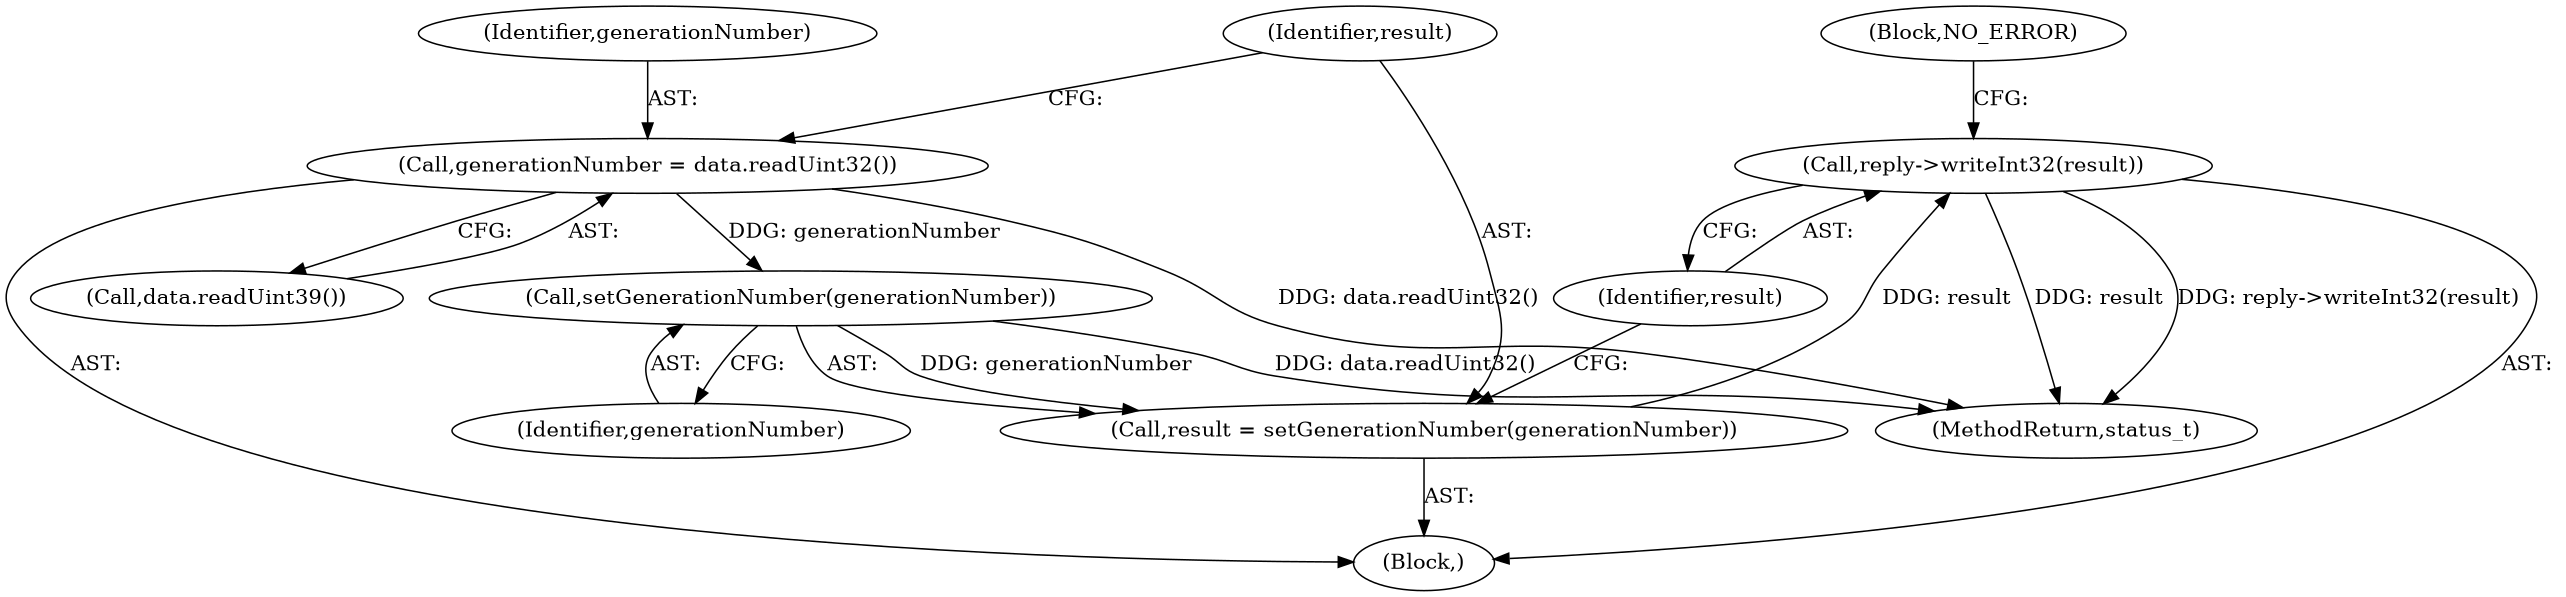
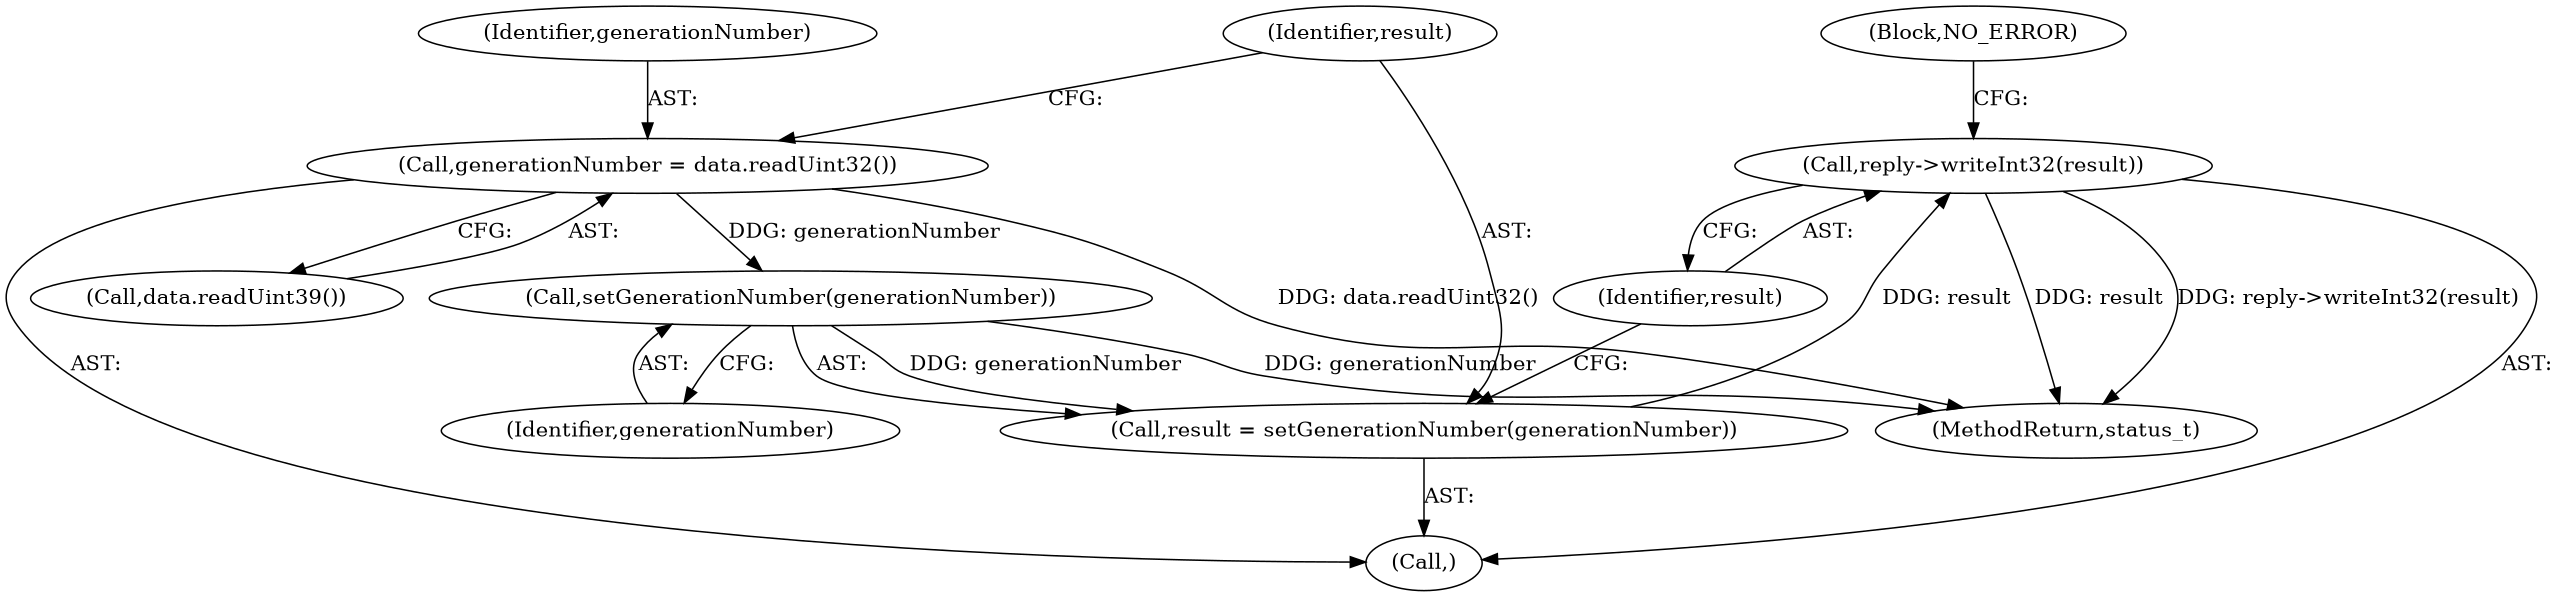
(1406, 365) -> (1400, 365)
(1424, 563) -> (1424, 563)
